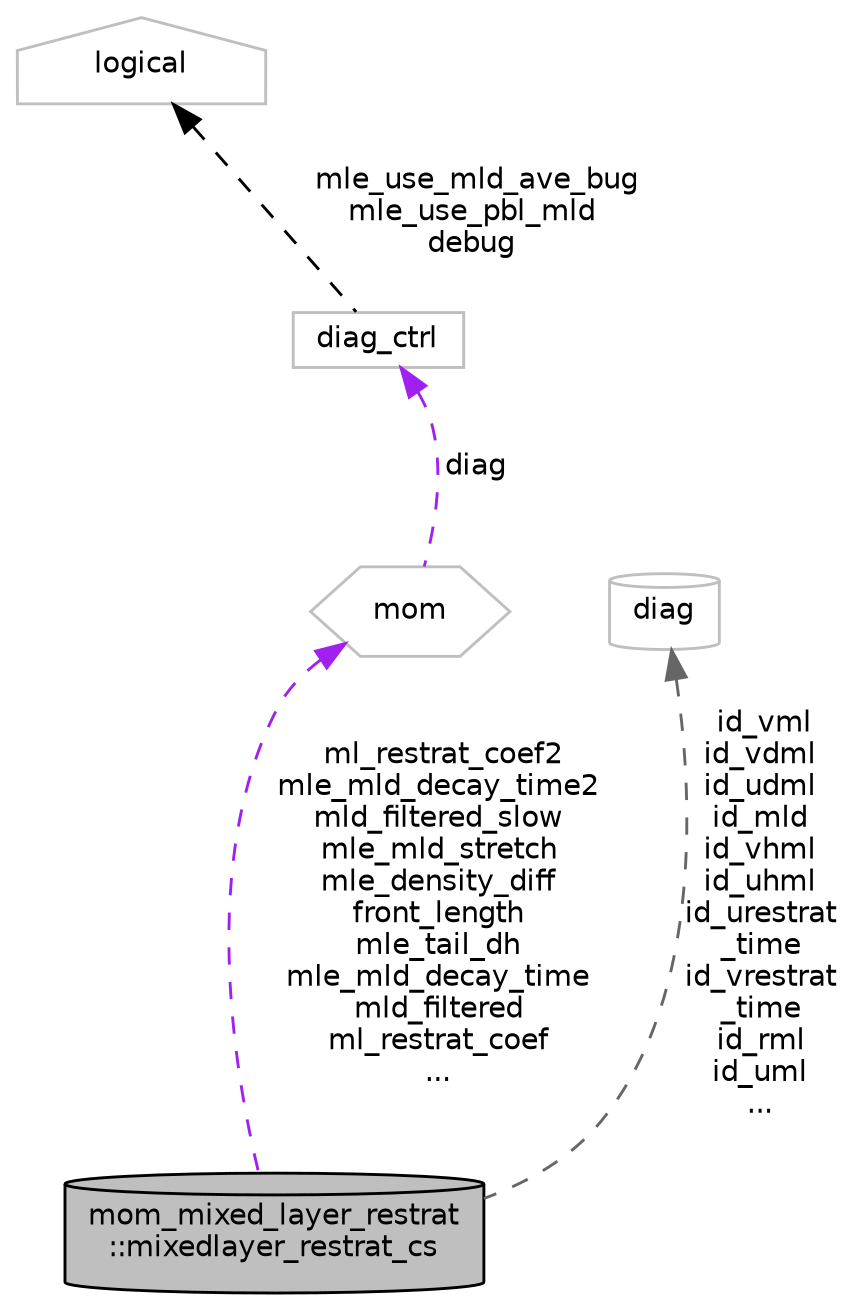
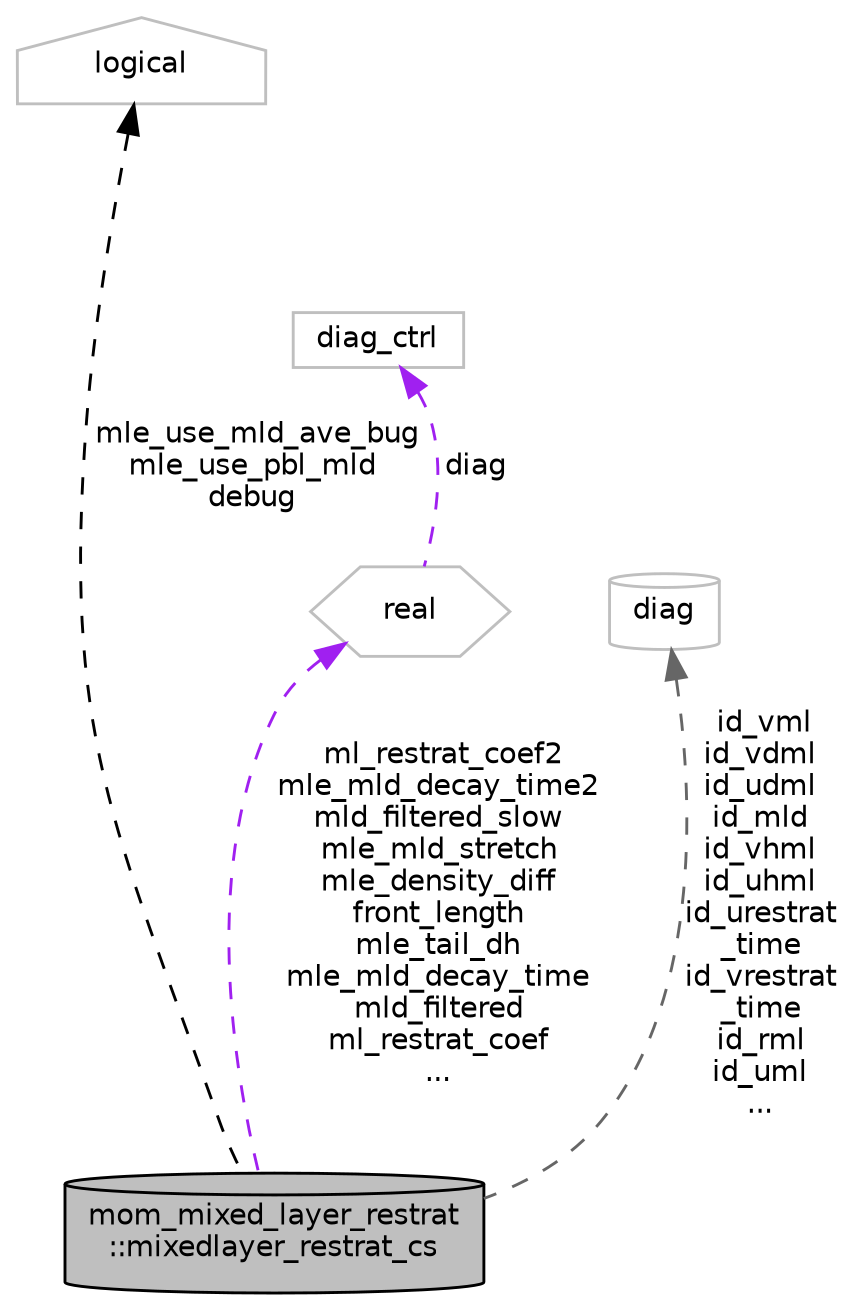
(275, 219) -> (86, 664)
(410, 612) -> (410, 612)
